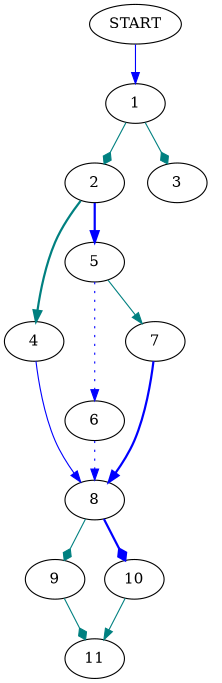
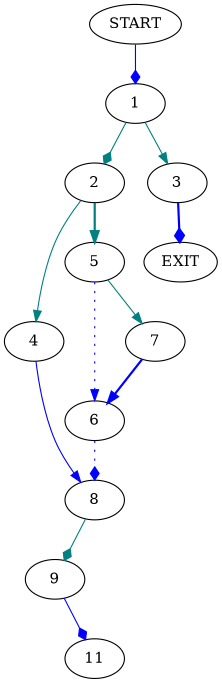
(135, 58) -> (135, 58)
(154, 138) -> (154, 138)
(95, 217) -> (95, 217)
(51, 252) -> (51, 252)
none -> (181, 262)
(142, 420) -> (128, 377)
(95, 455) -> (95, 455)
(134, 579) -> none
(72, 613) -> (72, 613)
